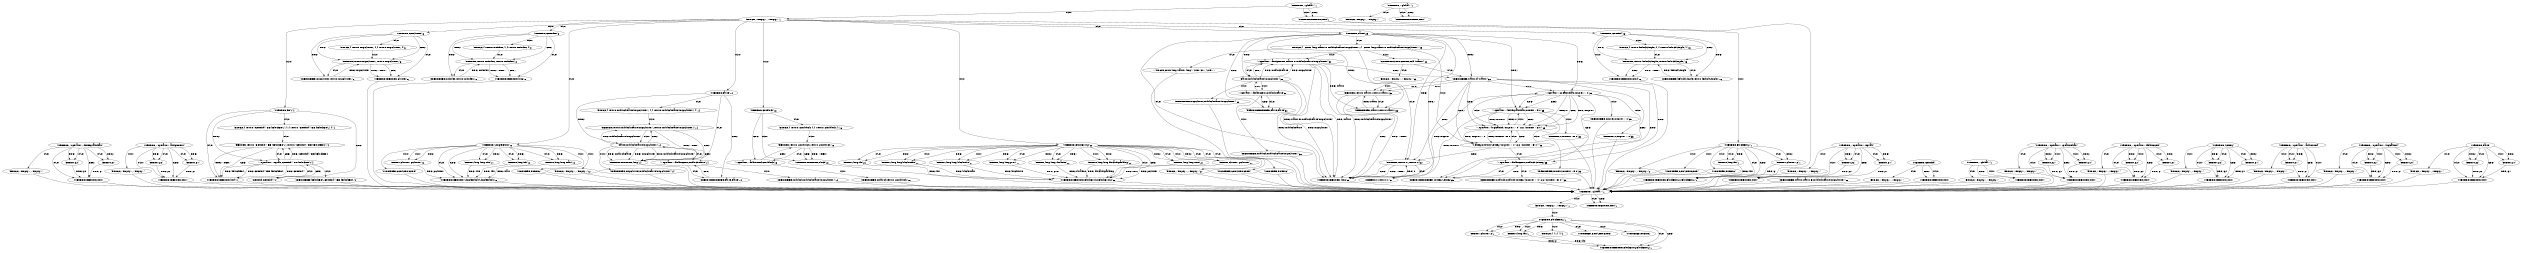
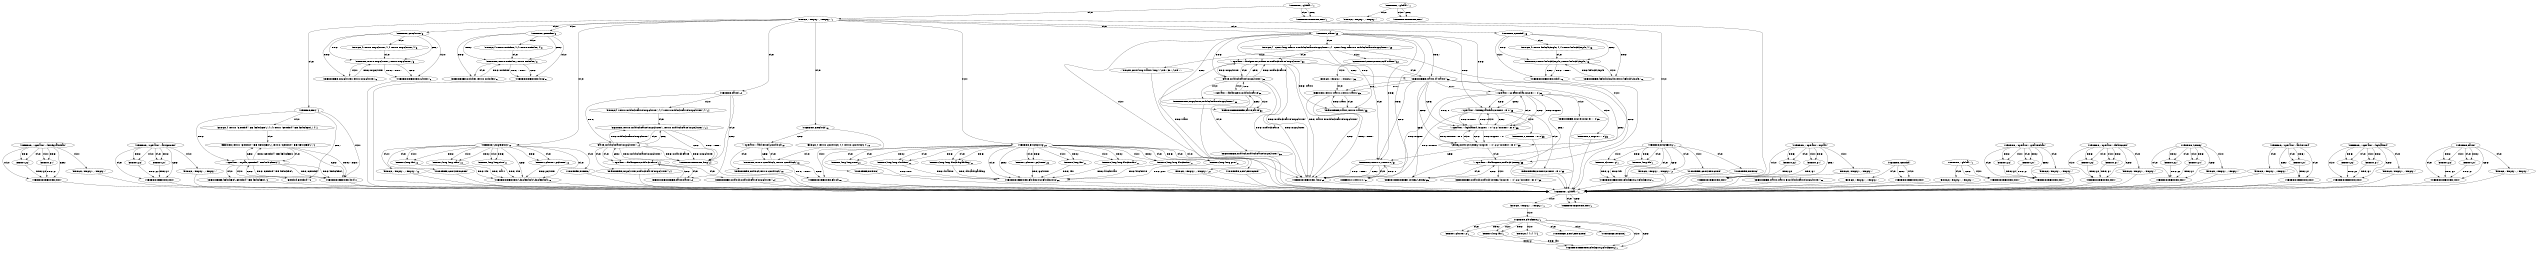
(786, 119) -> none
